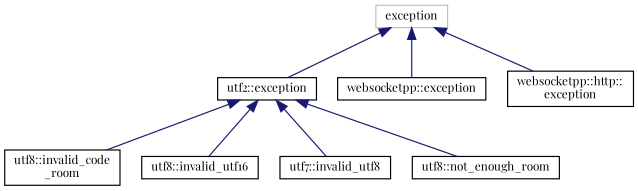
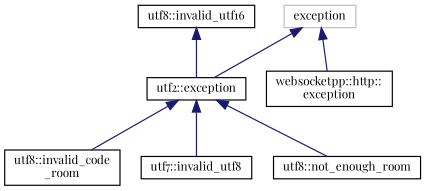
(412, 89) -> none
(230, 133) -> (196, 59)
